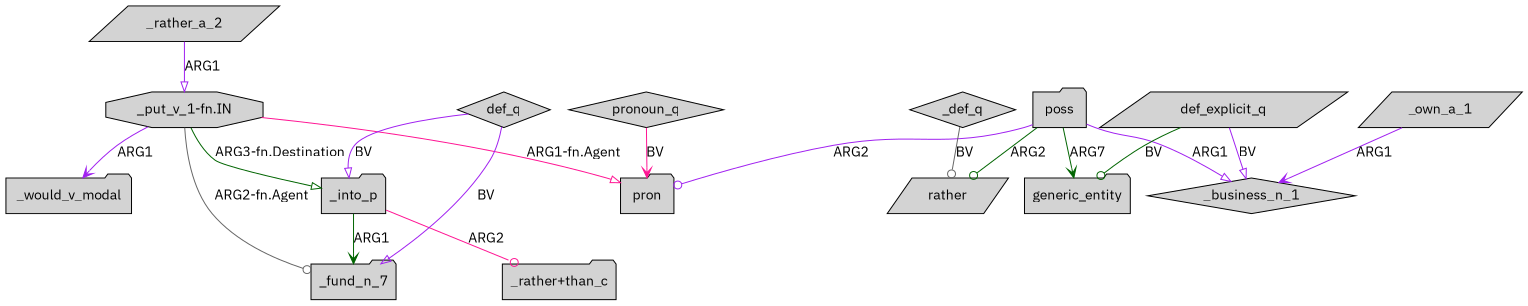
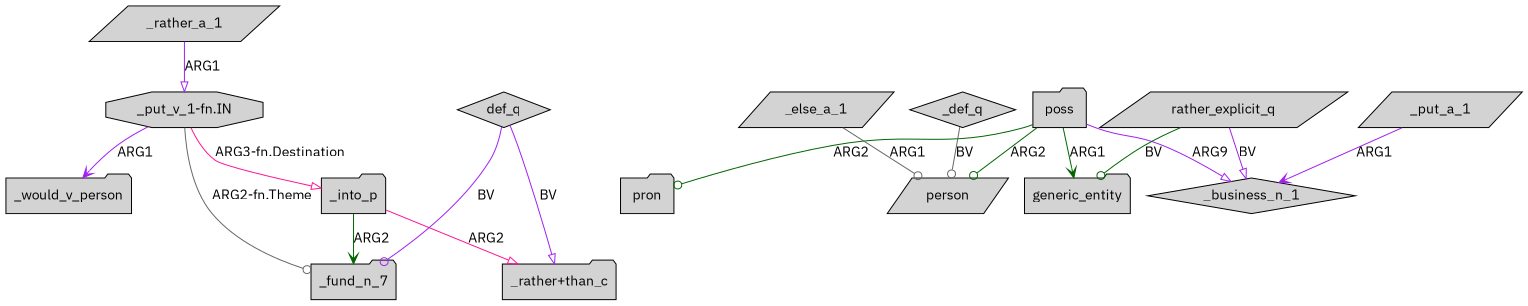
(184, 24) -> (184, 24)
(646, 110) -> none
none -> (816, 110)
(1224, 110) -> (1224, 110)
(1440, 110) -> (1440, 110)
(398, 126) -> (532, 189)
(438, 141) -> none
(856, 142) -> (847, 143)
(1088, 153) -> (1088, 153)
(1210, 153) -> (1210, 153)
(243, 170) -> (243, 170)
(69, 196) -> (69, 196)
(262, 196) -> (262, 196)
(948, 196) -> (948, 196)
(456, 202) -> (456, 202)
(447, 235) -> (447, 235)
(372, 239) -> (372, 239)
